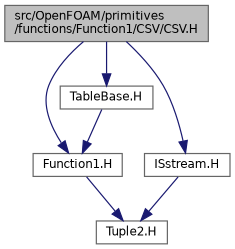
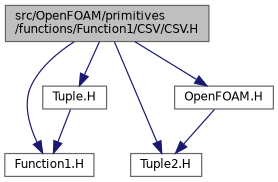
(107, 98) -> (75, 98)
(187, 165) -> (224, 98)
(101, 194) -> (136, 92)
